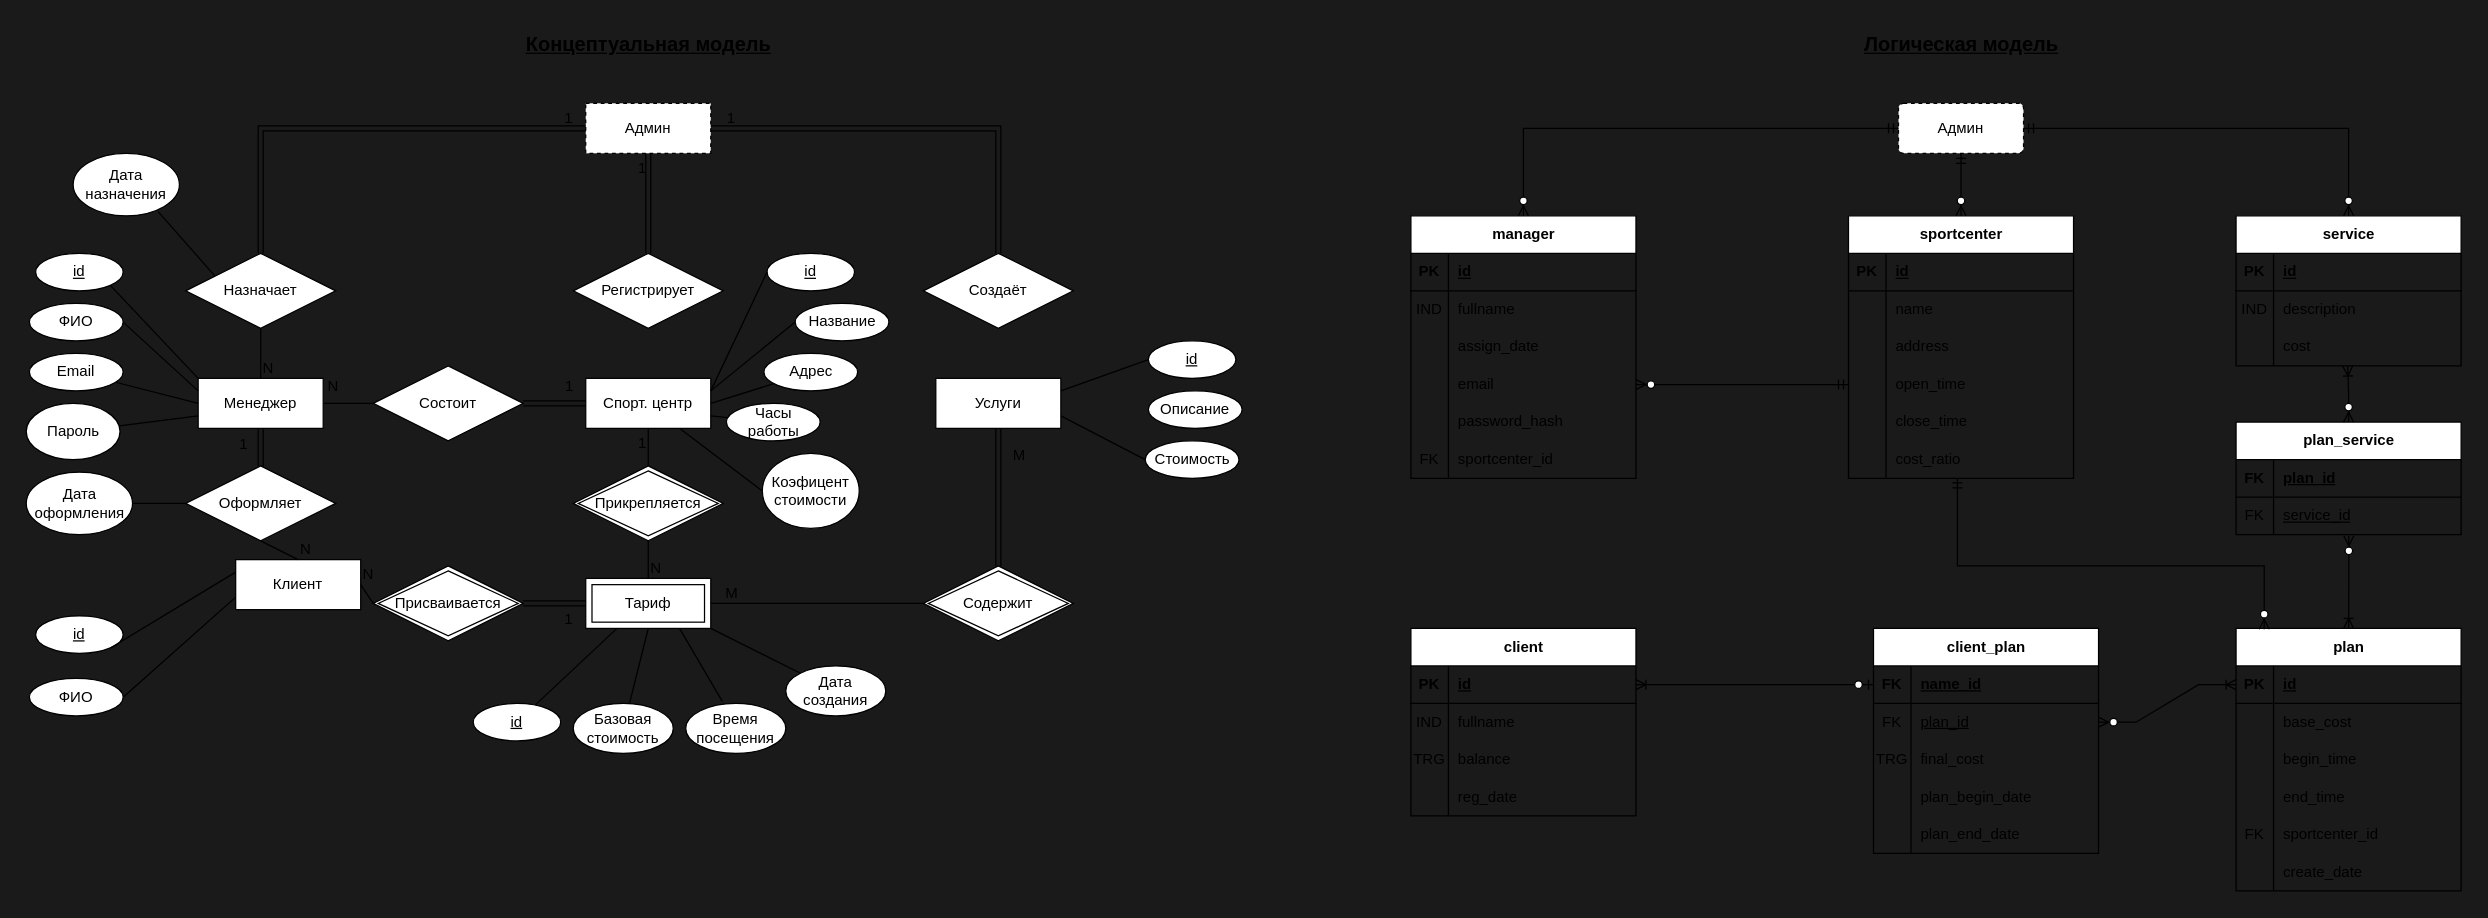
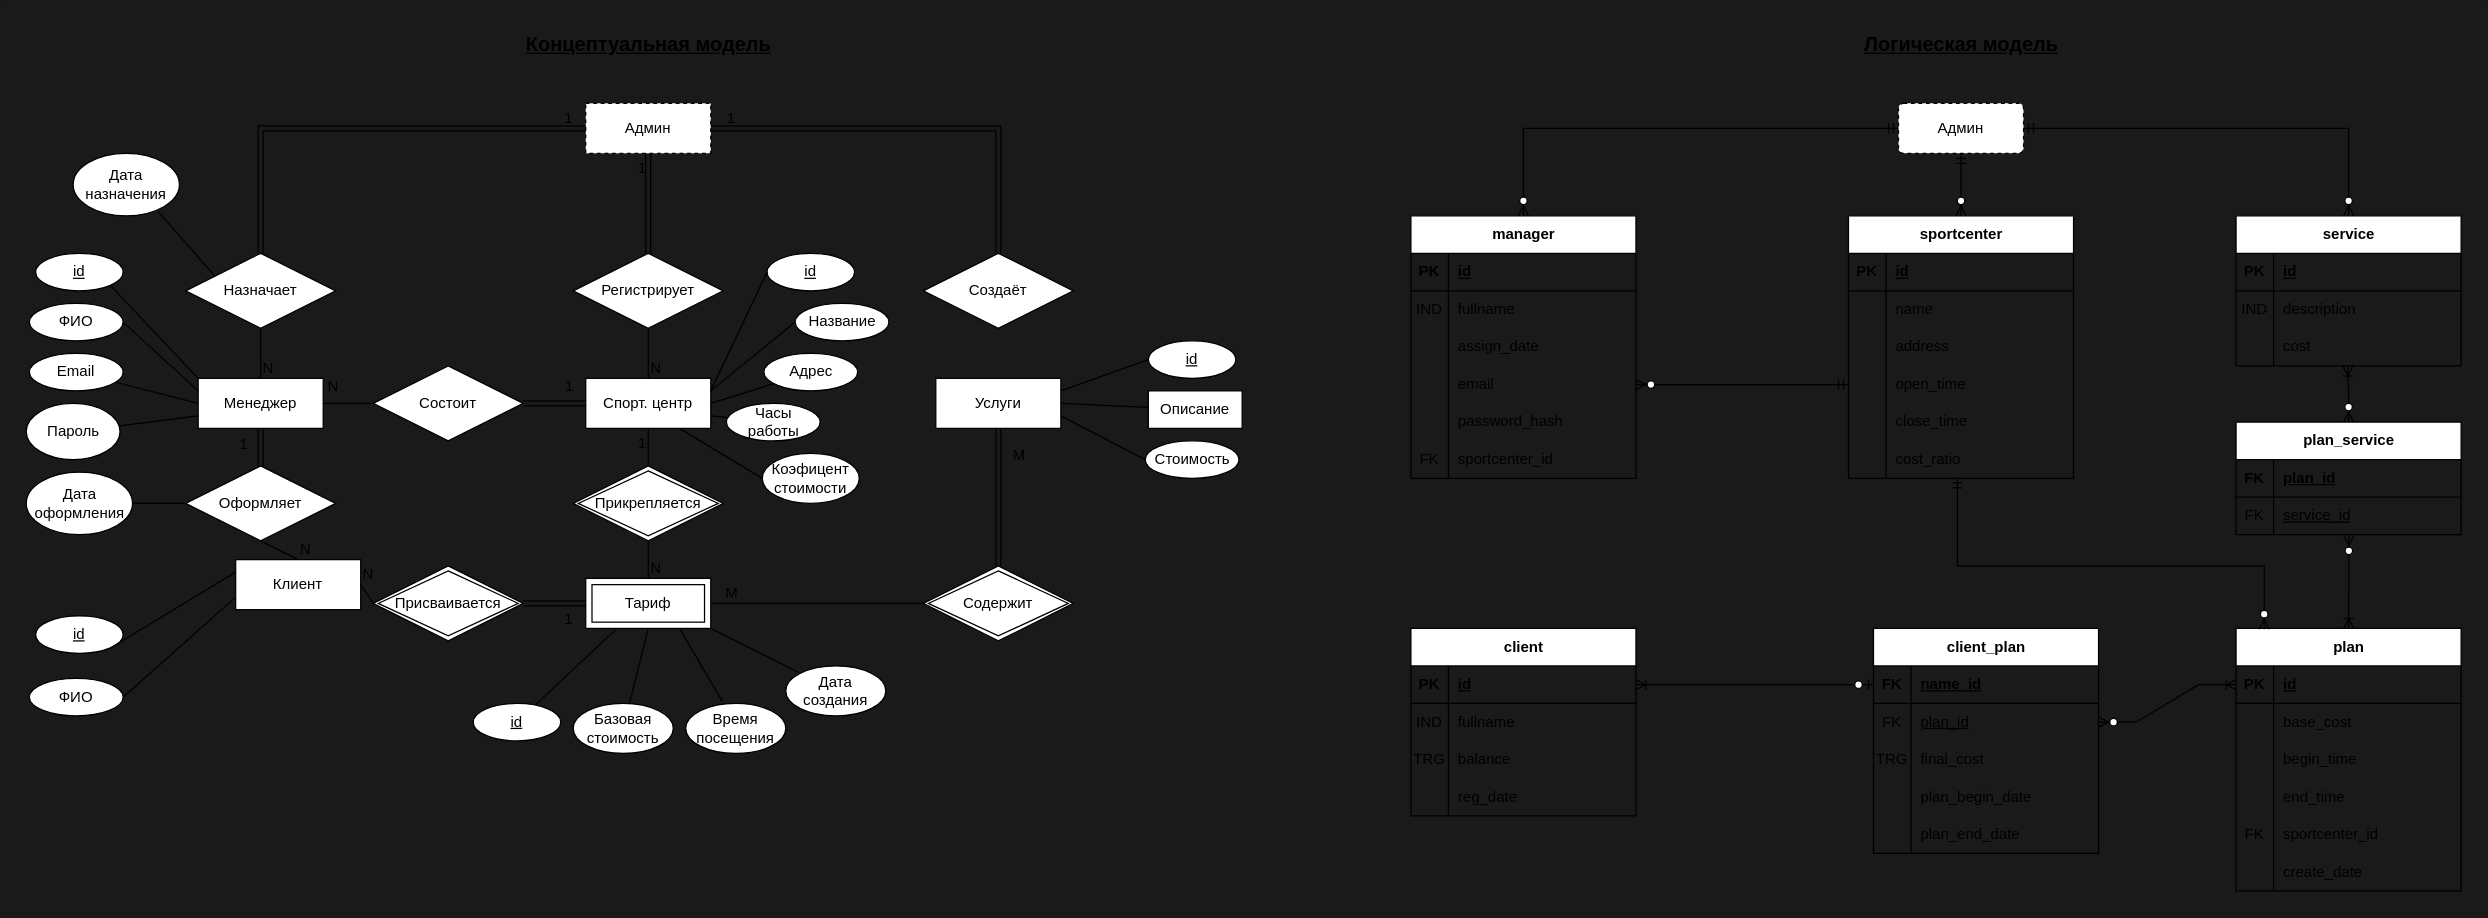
none -> (648, 353)
none -> (1148, 407)
(1195, 409) -> (1195, 409)
(811, 491) -> (811, 478)
